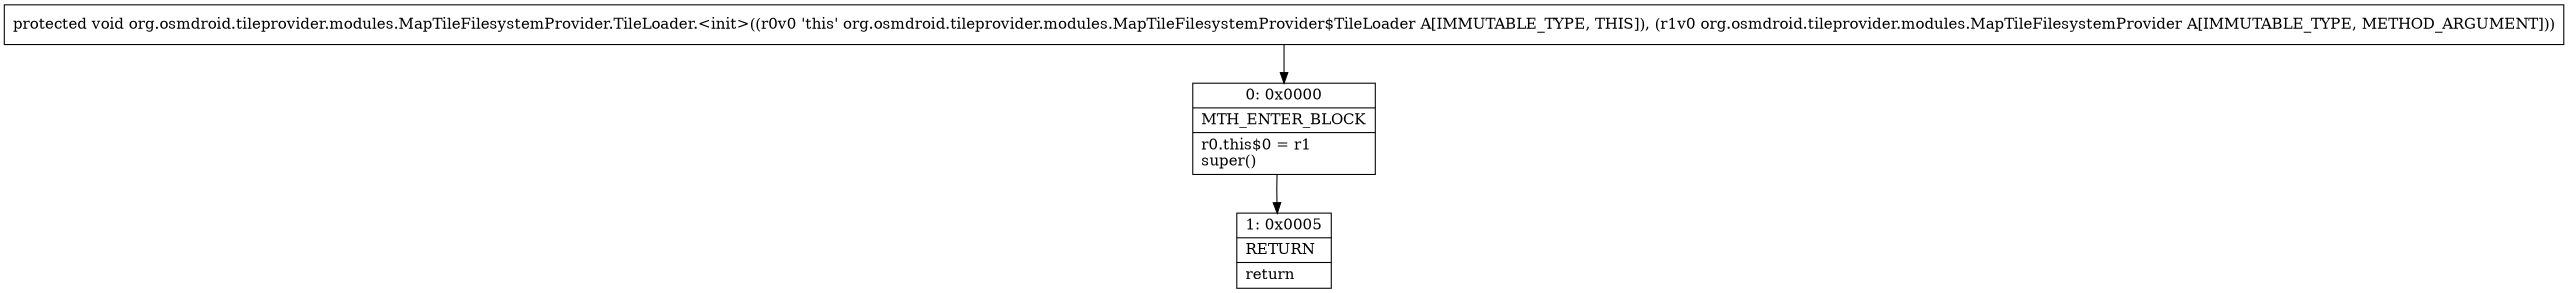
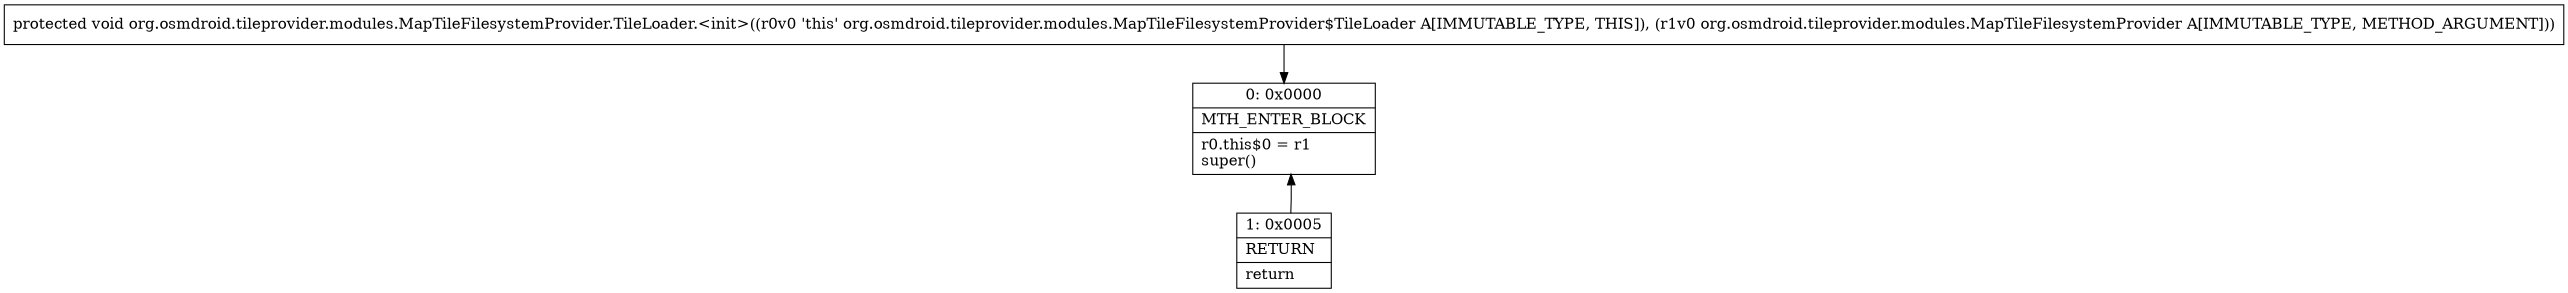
(1277, 188) -> (1291, 199)
